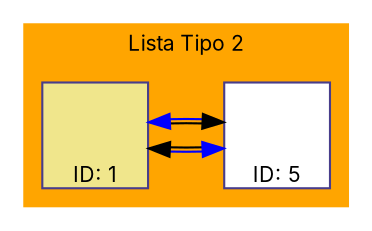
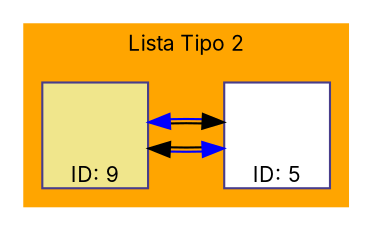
(95, 135) -> (95, 135)
